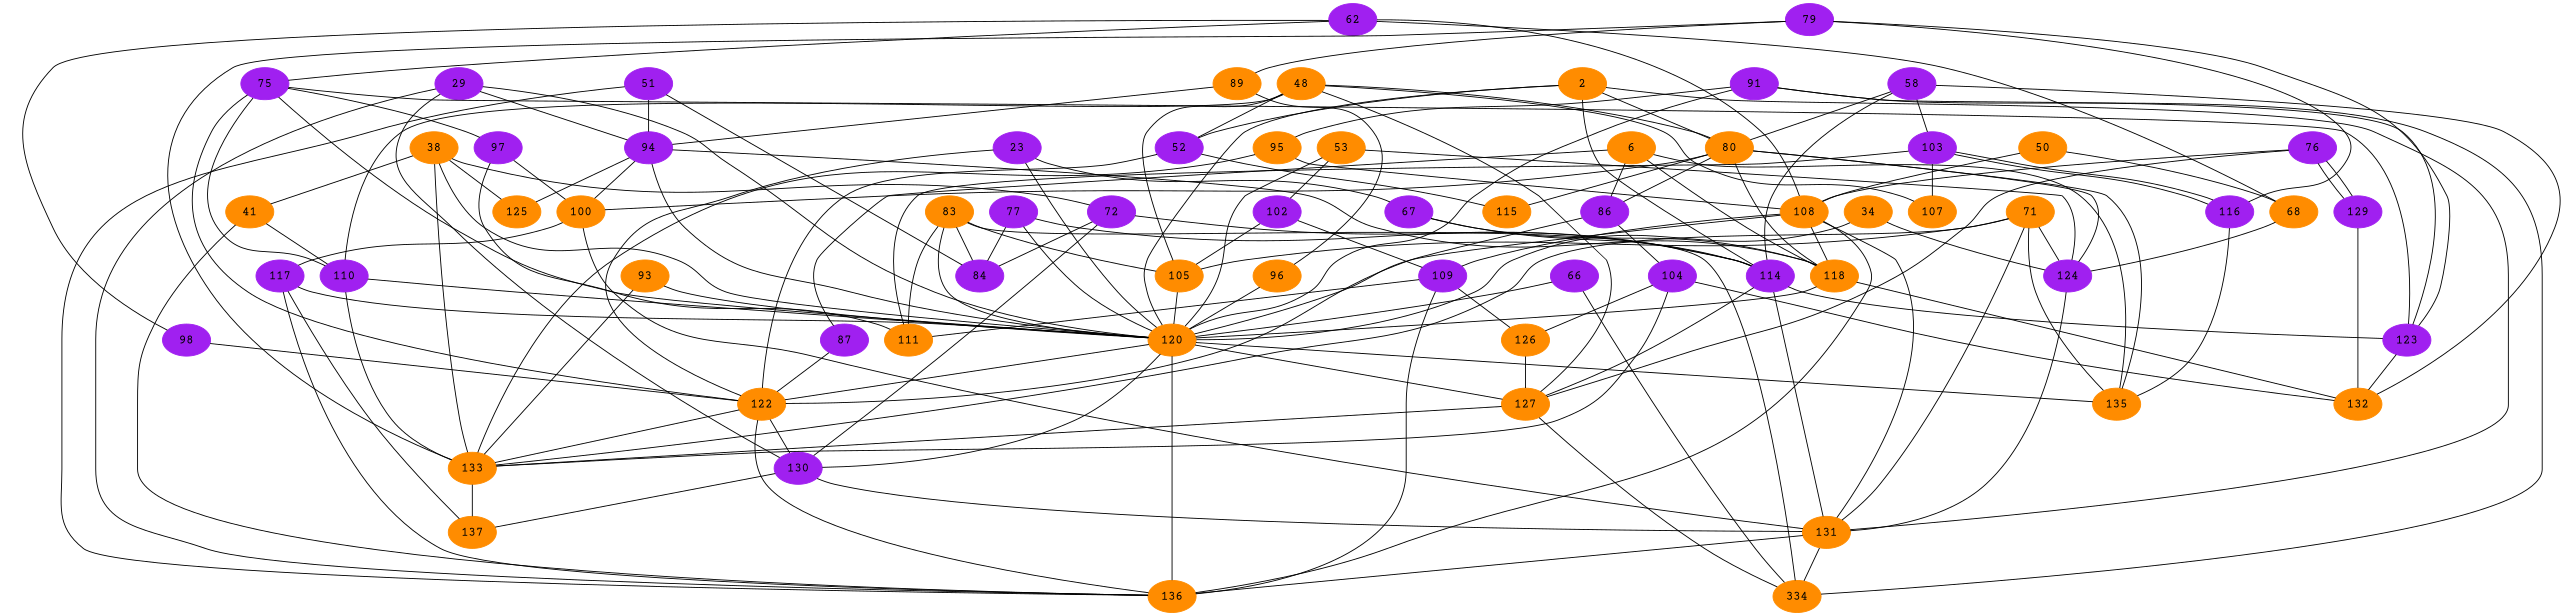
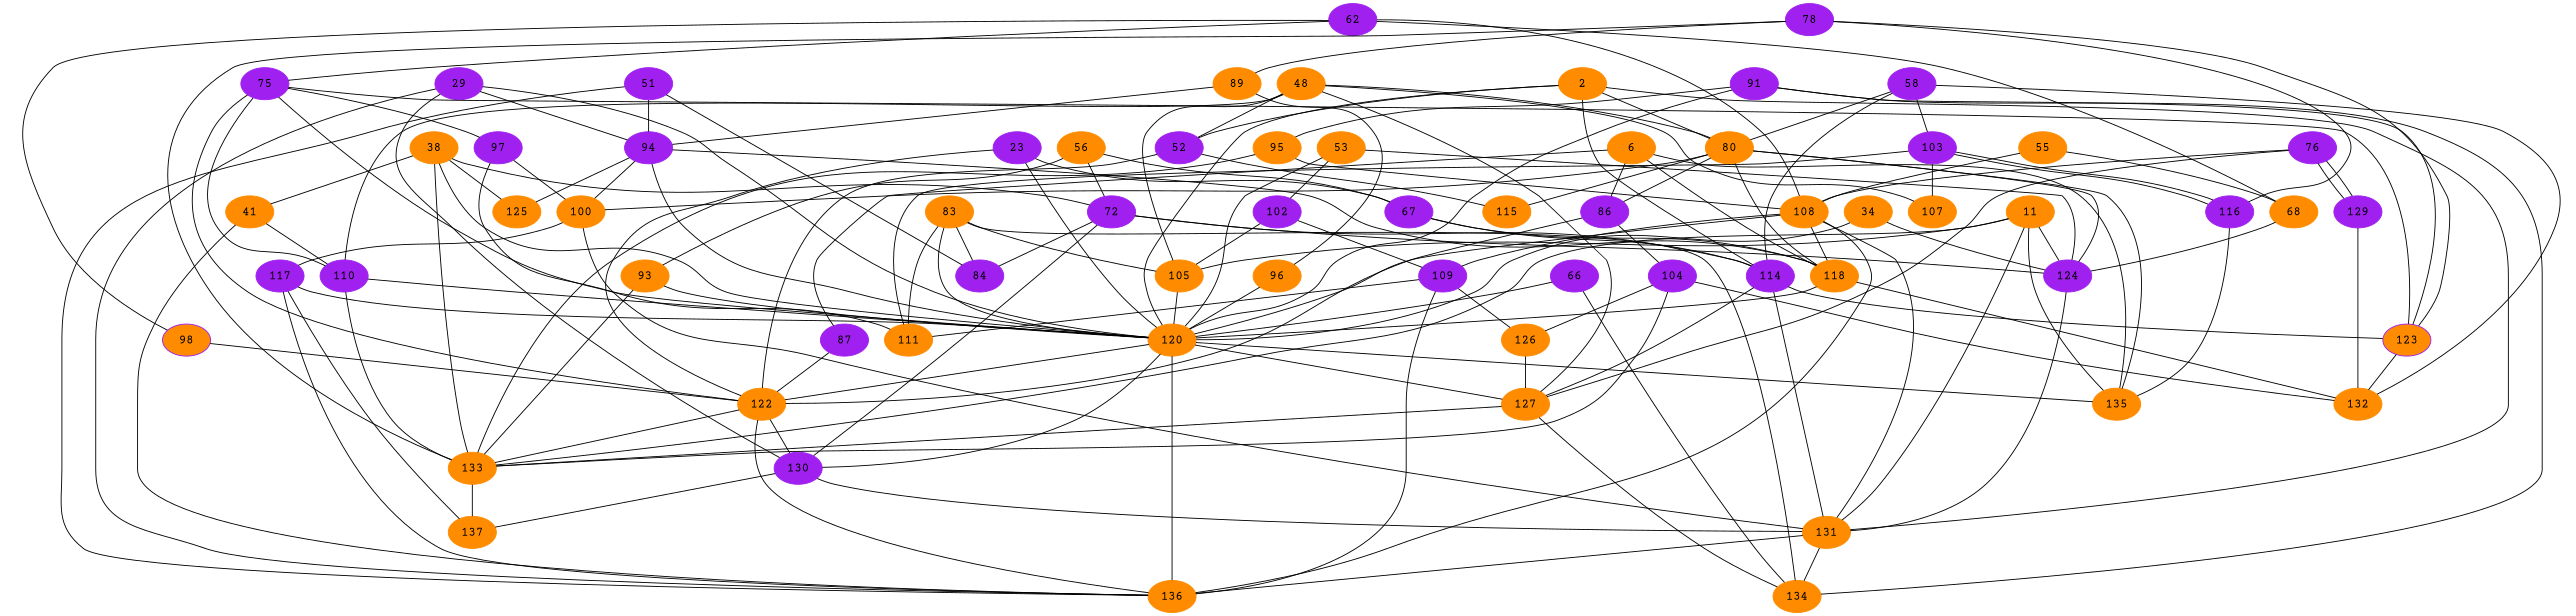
(1809, 20) -> (1809, 20)
none -> (1081, 148)
(2043, 148) -> (2043, 148)
(1014, 212) -> none
(2030, 212) -> (2030, 212)
none -> (1817, 257)
(187, 340) -> (187, 340)
(2407, 340) -> (2407, 340)
(1797, 596) -> (1797, 596)
